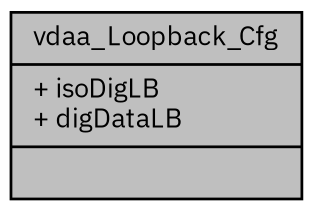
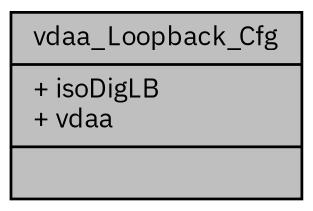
(108, 119) -> (74, 119)
